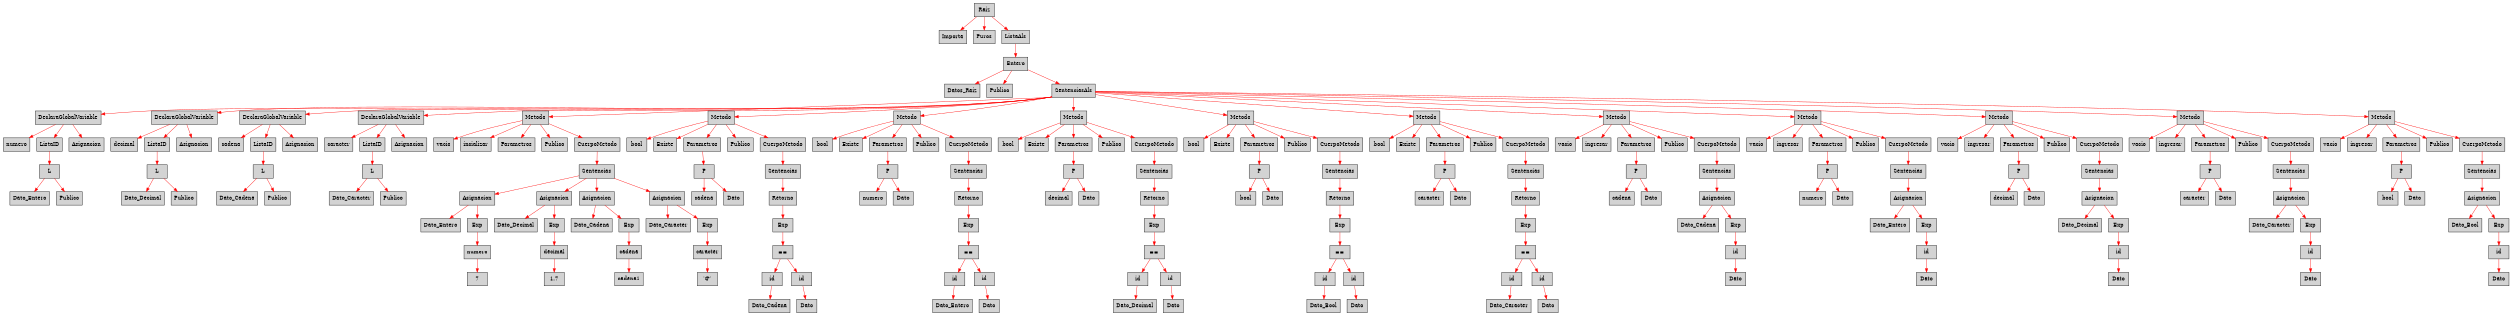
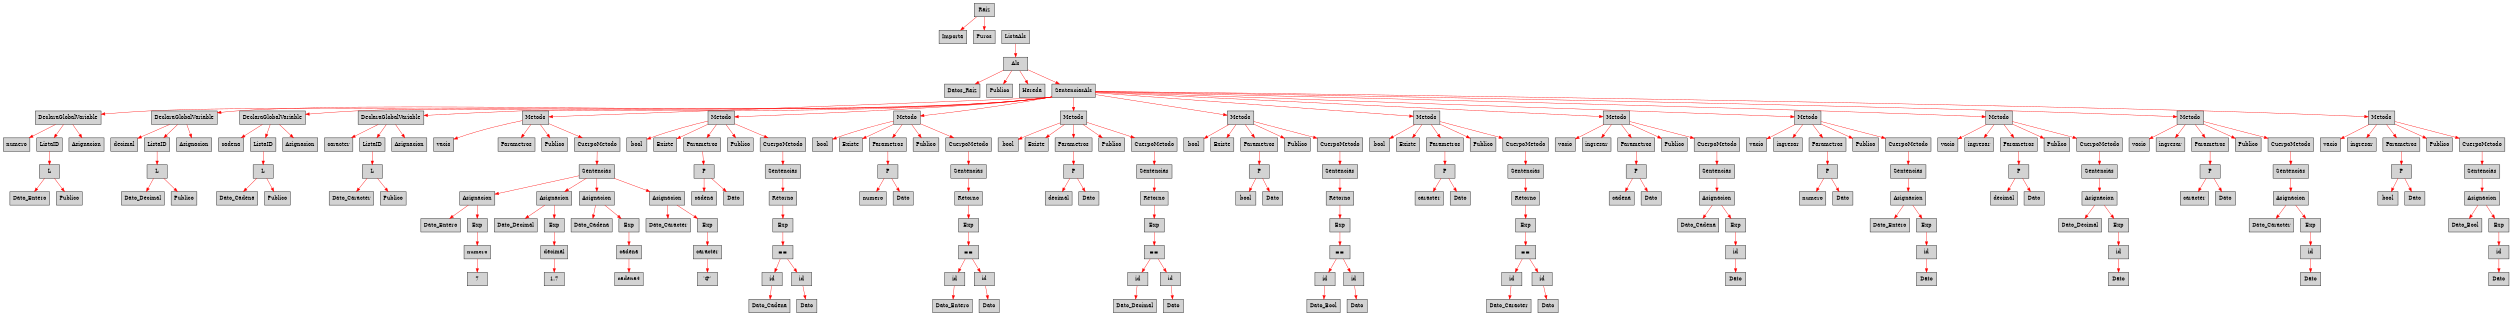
(999, 22) -> none
(1016, 64) -> (1016, 64)
none -> (1032, 91)
(476, 145) -> none
(629, 279) -> (629, 279)
